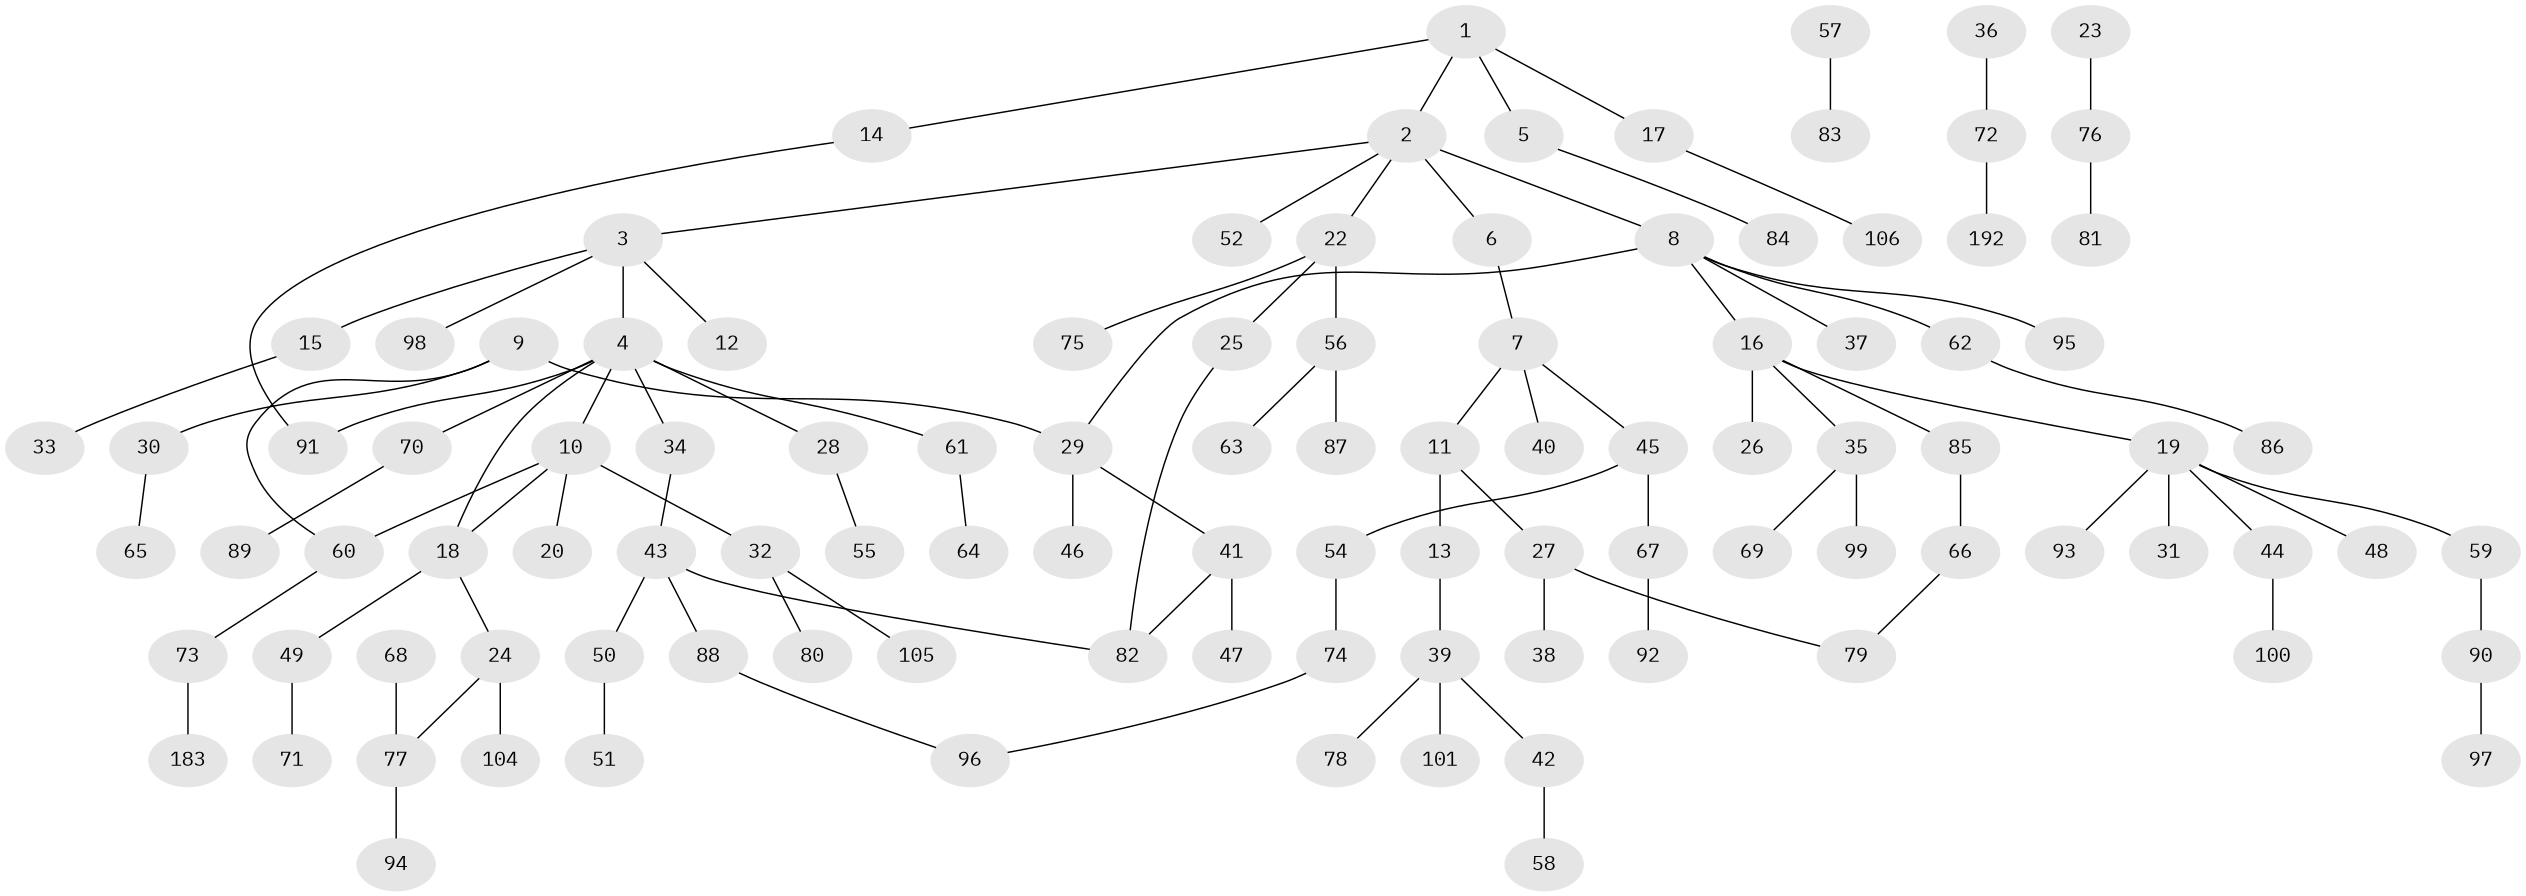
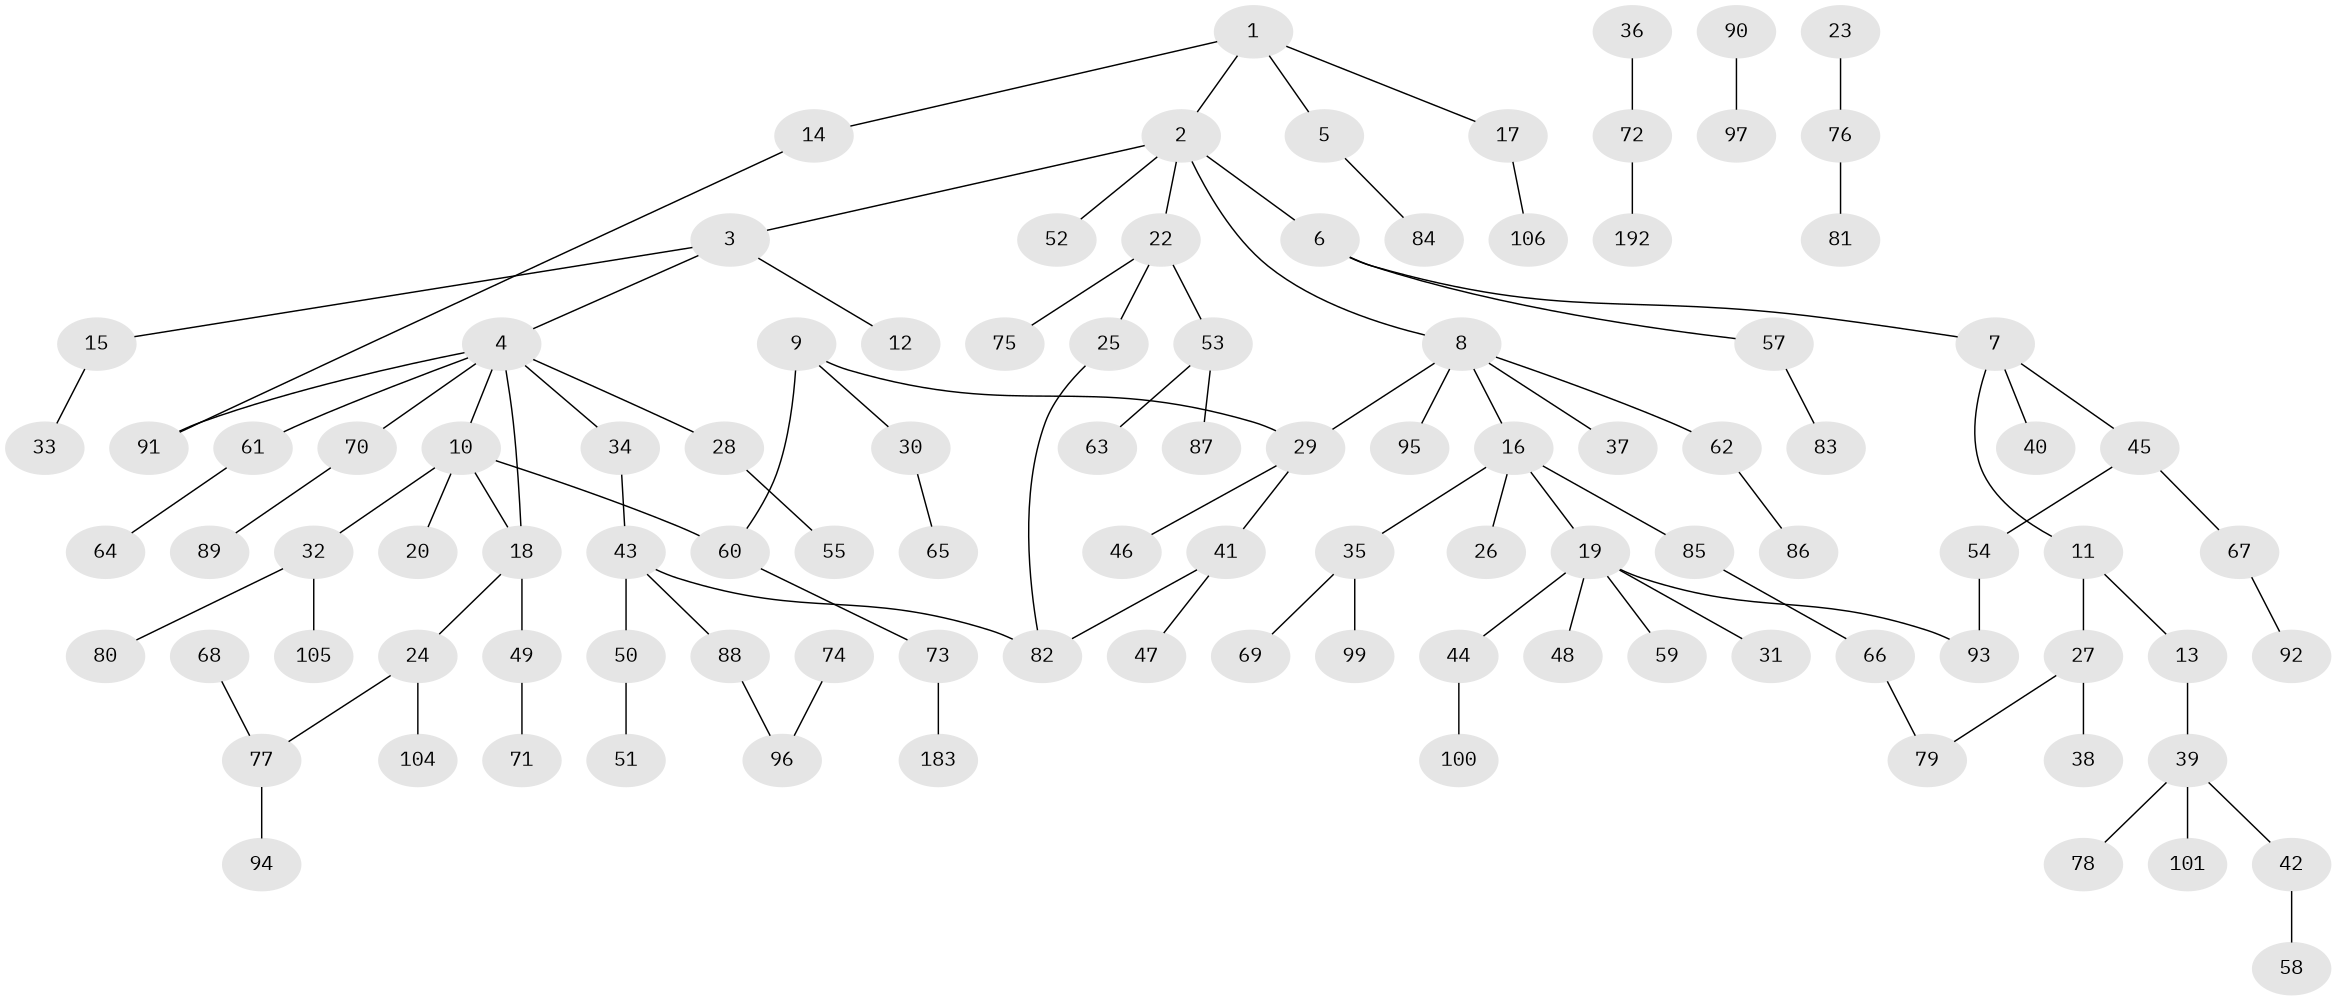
none -> (1540, 308)
(415, 344) -> none
(1336, 344) -> (1213, 344)
(1336, 605) -> (1979, 605)
(2481, 605) -> none
